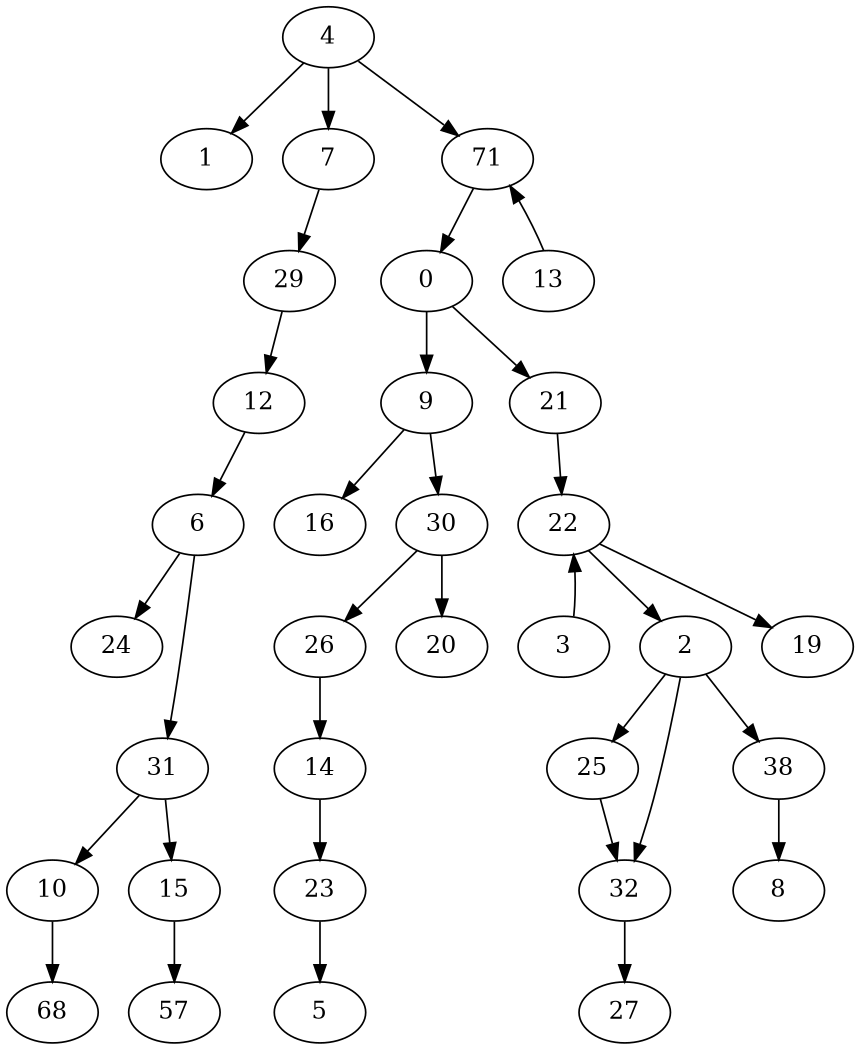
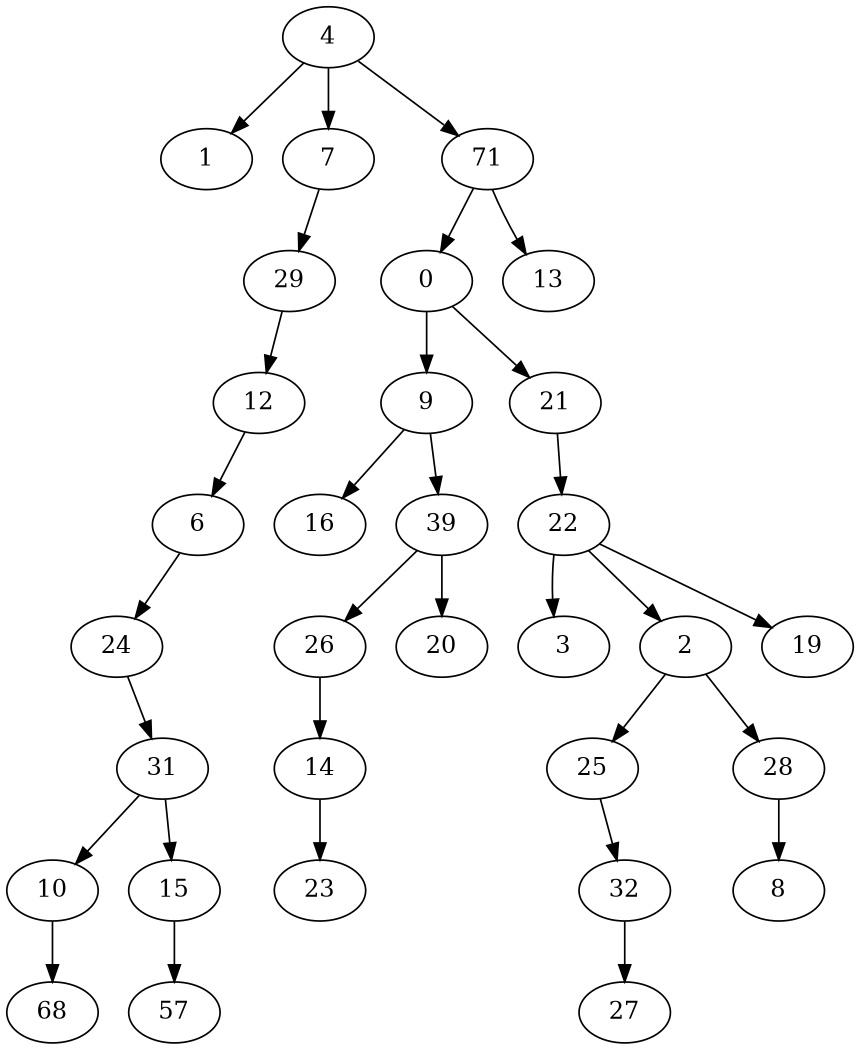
(532, 225) -> (504, 215)
(442, 525) -> (442, 525)
(575, 594) -> (552, 577)
(183, 638) -> (136, 699)
(663, 762) -> none
(779, 769) -> (779, 769)
(320, 1012) -> none
